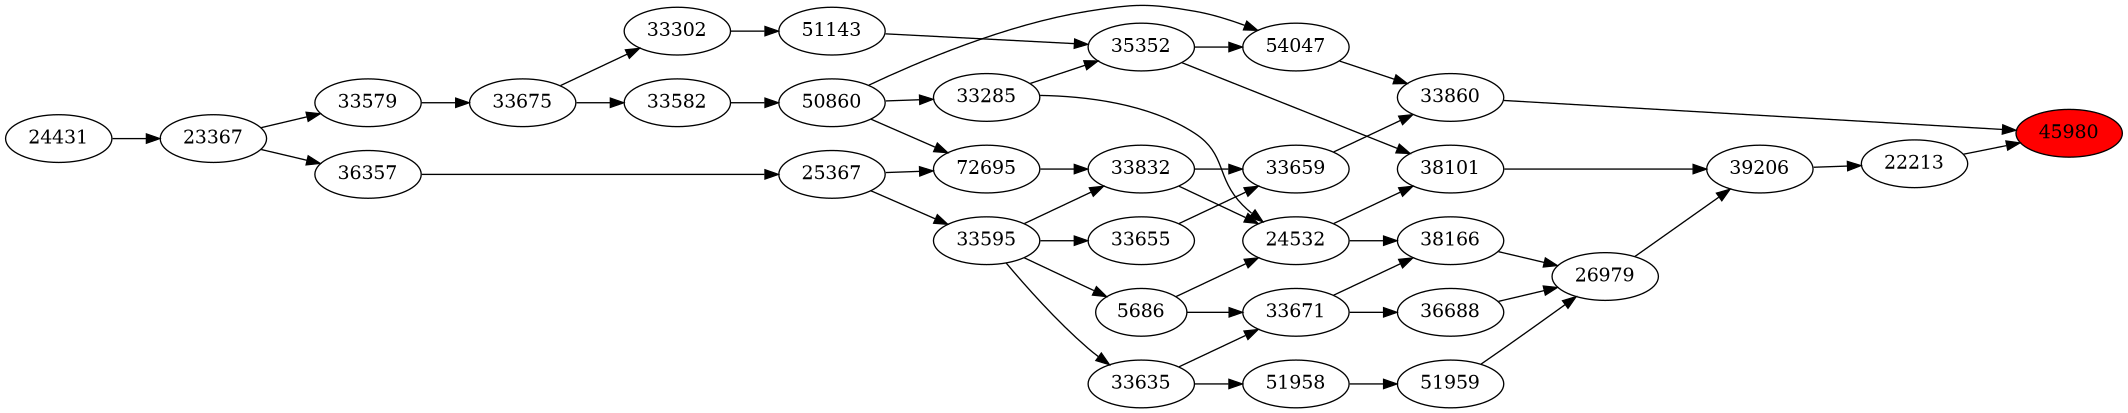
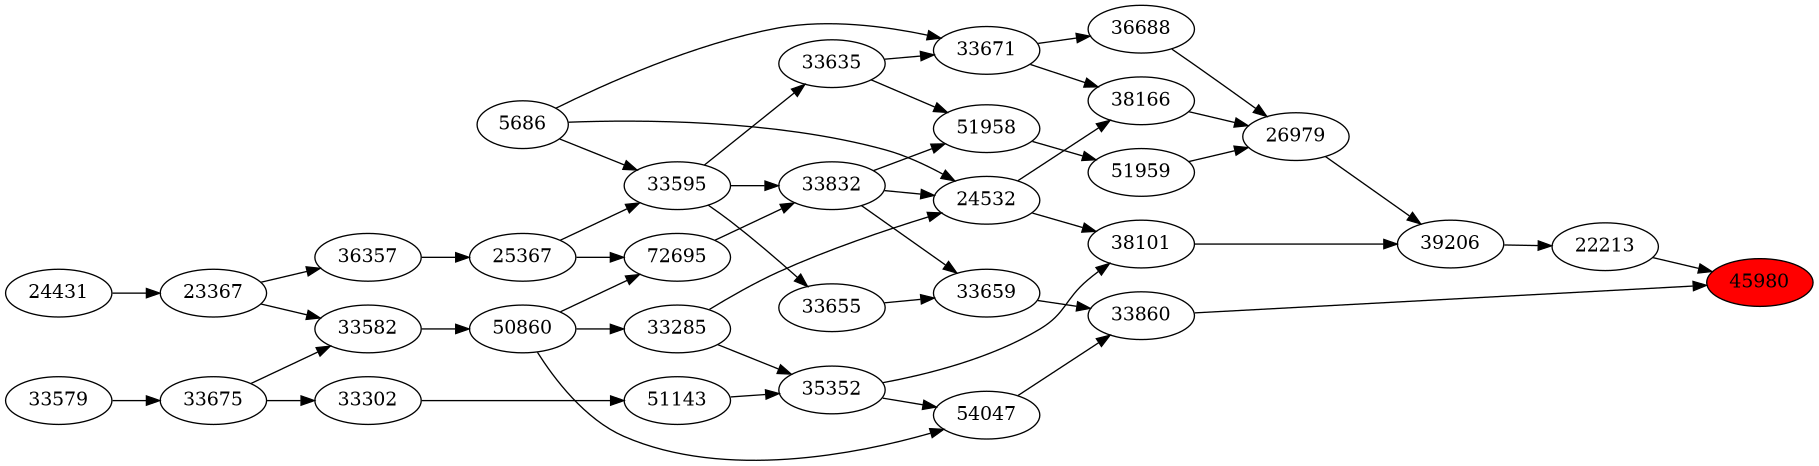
(284, 122) -> (284, 309)
none -> (896, 162)
(1059, 274) -> (592, 152)
